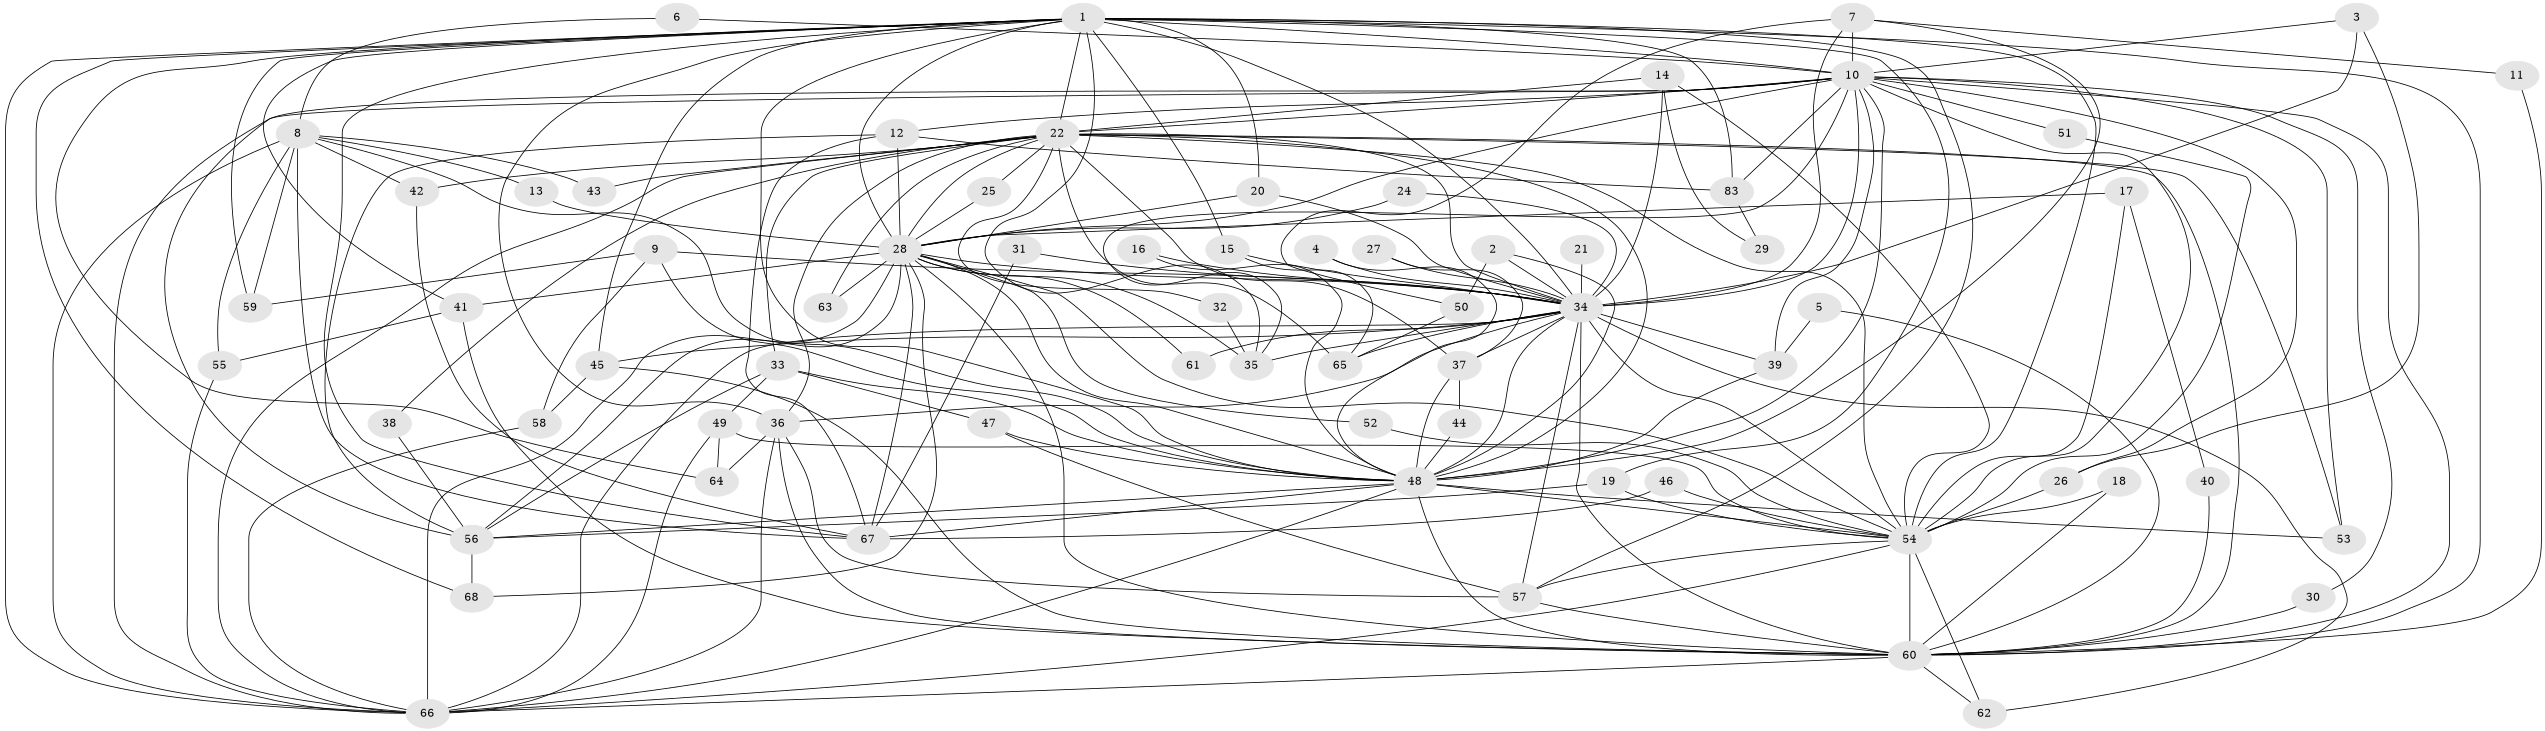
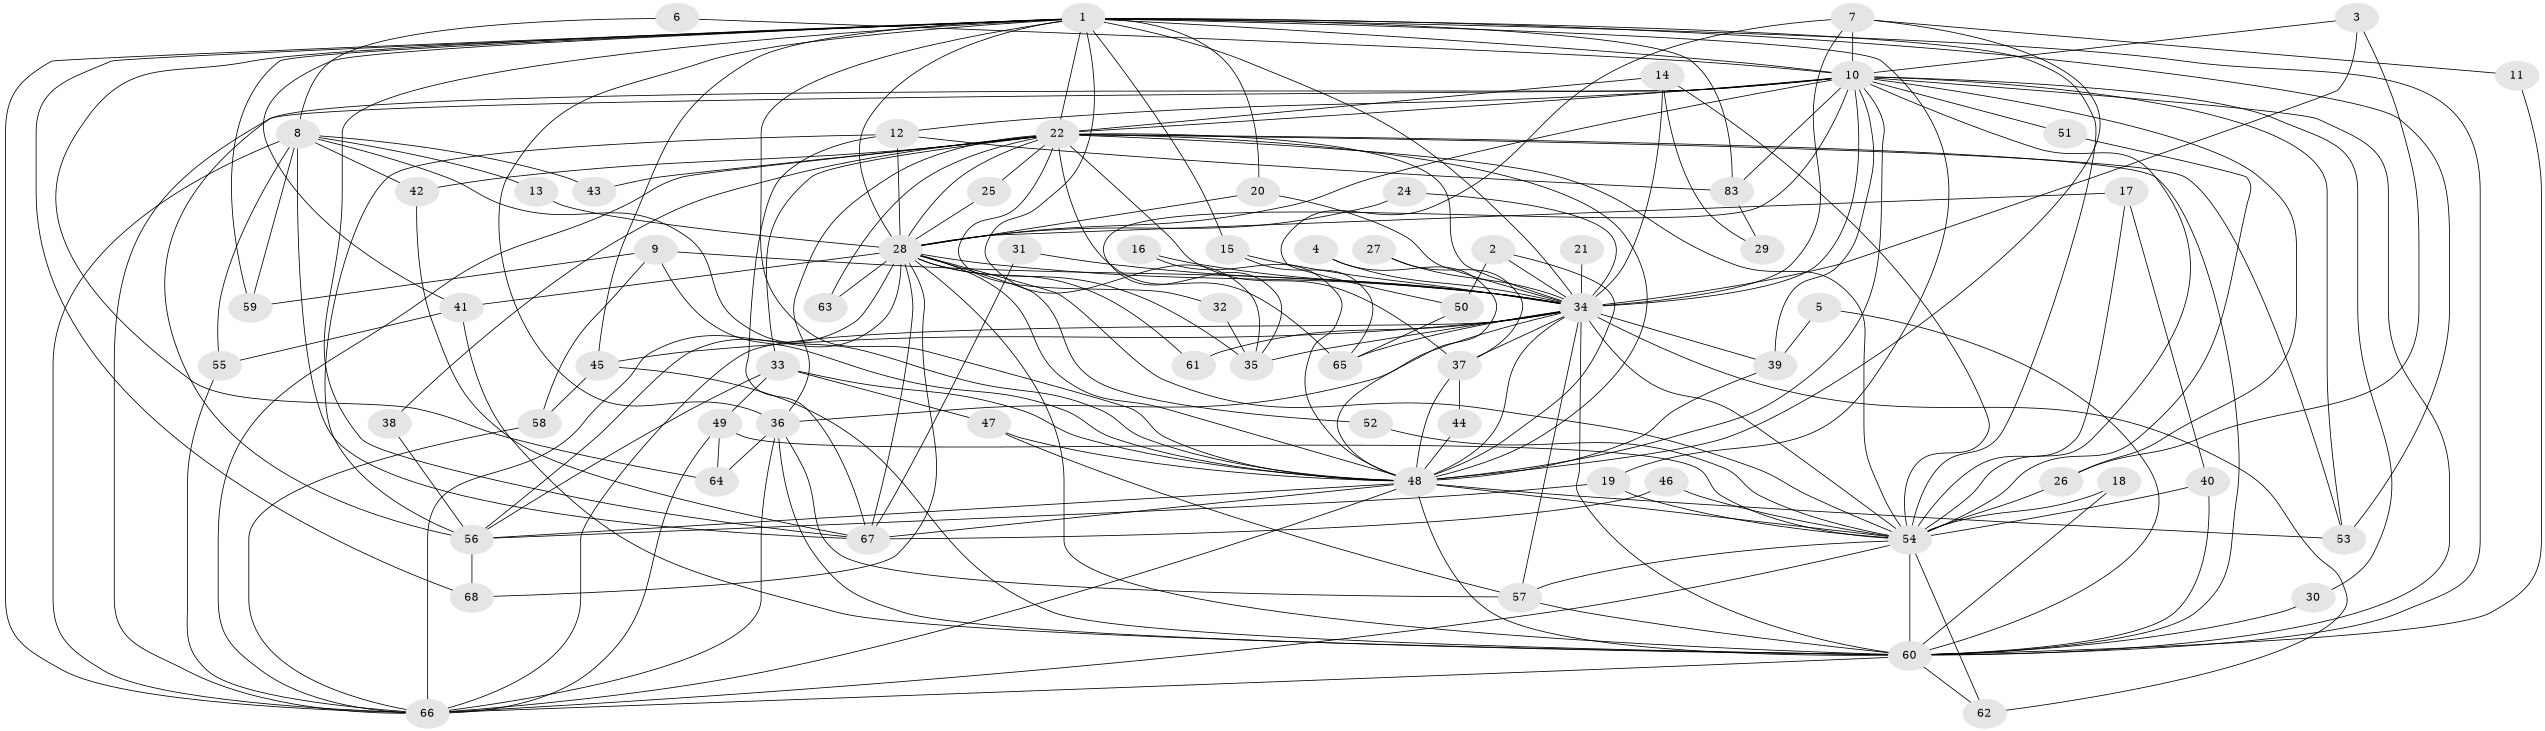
(1895, 58) -> (2066, 61)
none -> (2060, 513)
